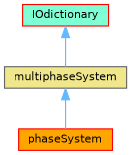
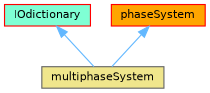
(66, 114) -> (127, 51)
